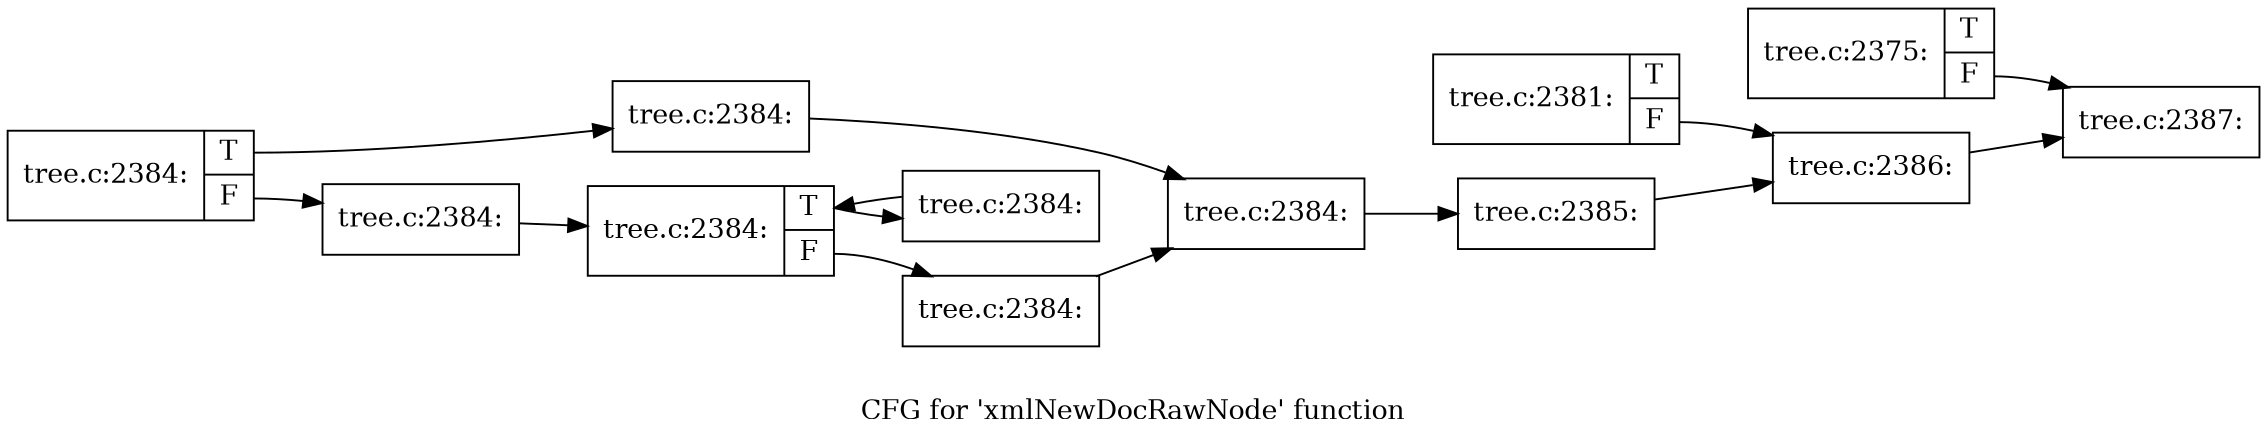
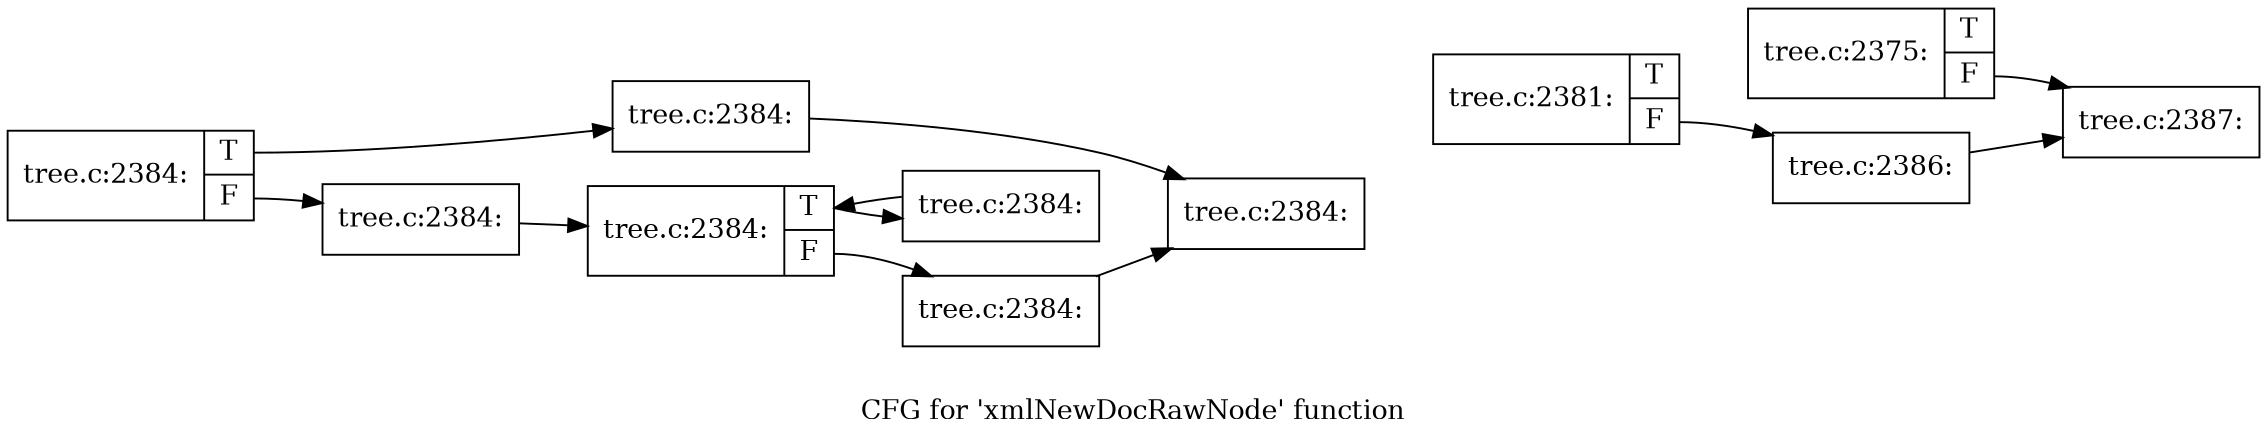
(1556, 214) -> none
